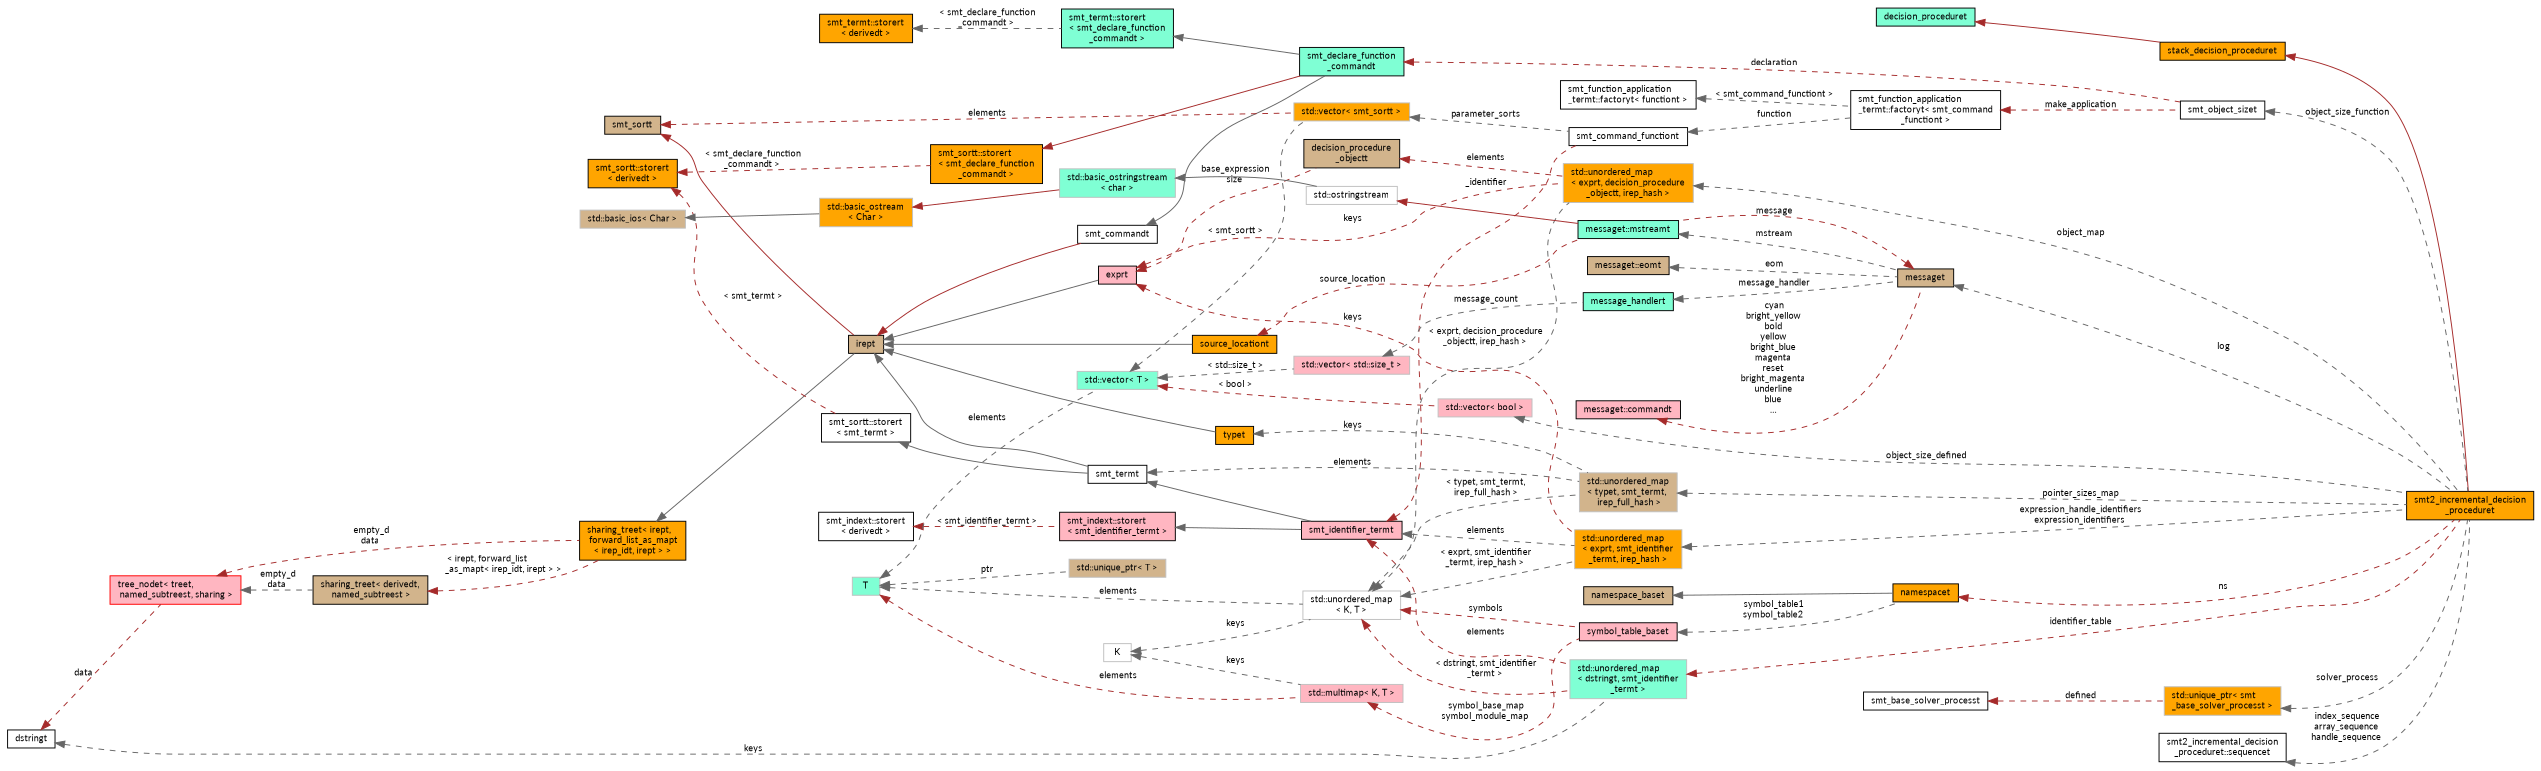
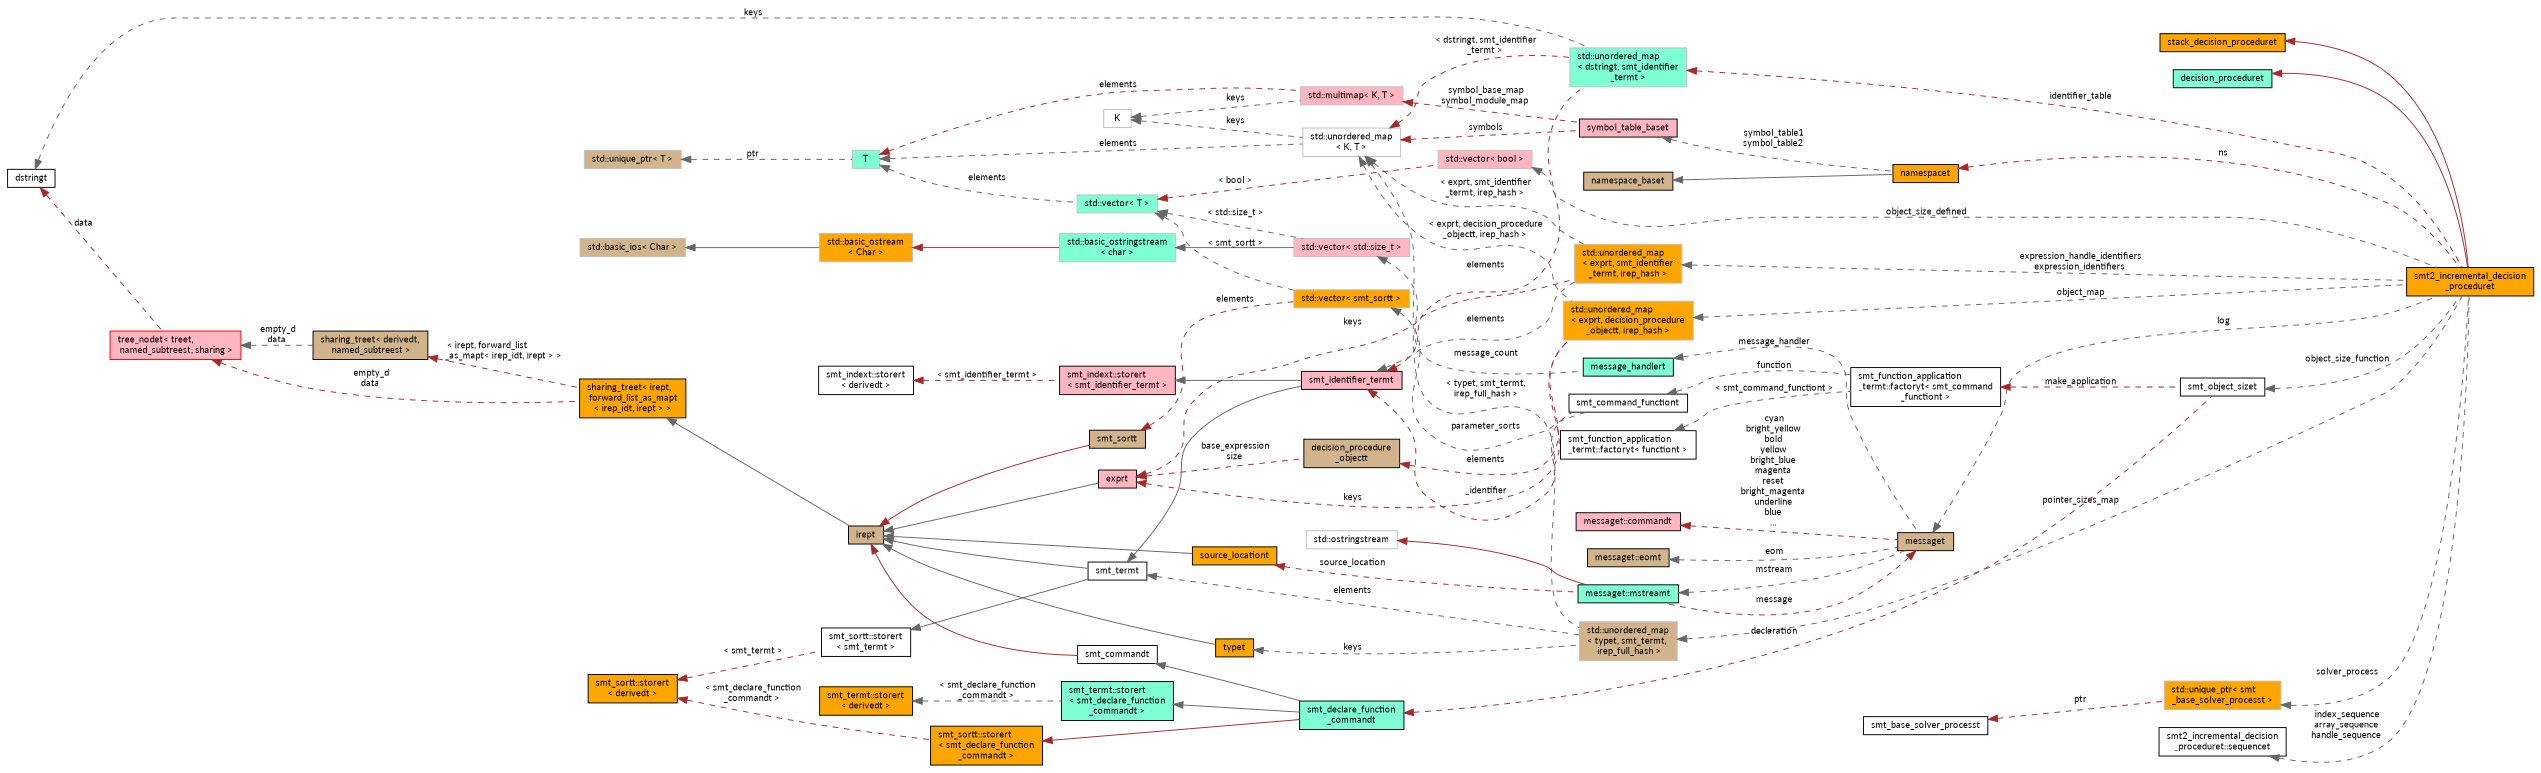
(2073, 32) -> (2415, 128)
(1251, 177) -> (1240, 248)
(754, 242) -> (985, 475)
(979, 578) -> (772, 159)
(2080, 696) -> (2080, 700)
